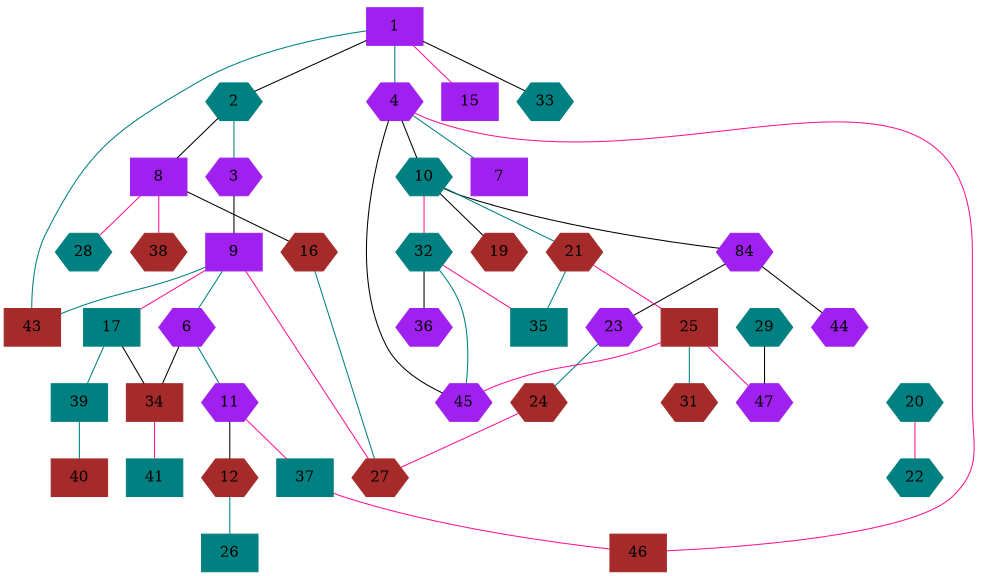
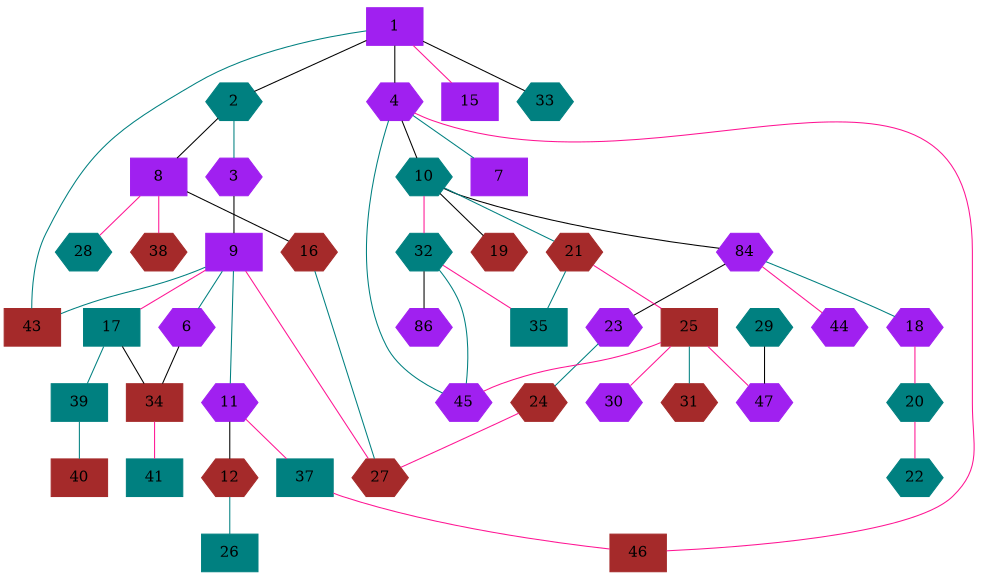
(395, 64) -> (395, 64)
(368, 271) -> (368, 271)
(792, 290) -> (792, 290)
(424, 327) -> (424, 327)
none -> (915, 327)
(208, 365) -> (232, 327)
none -> (614, 403)
